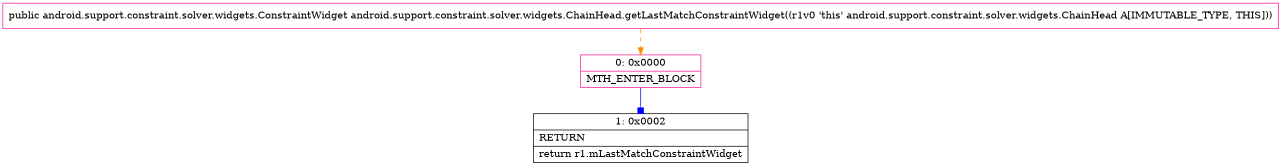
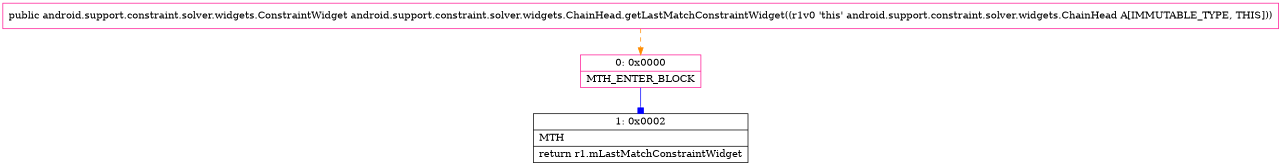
(562, 138) -> (552, 138)
